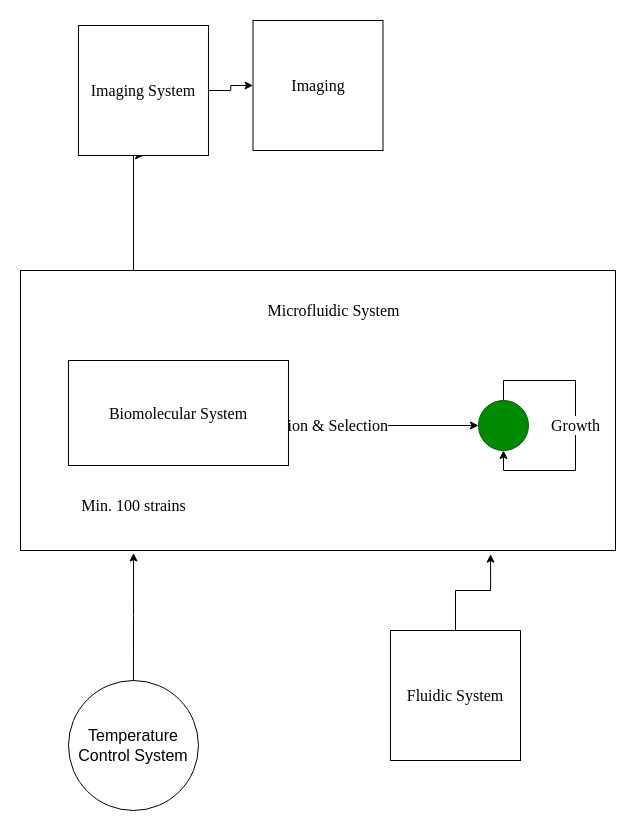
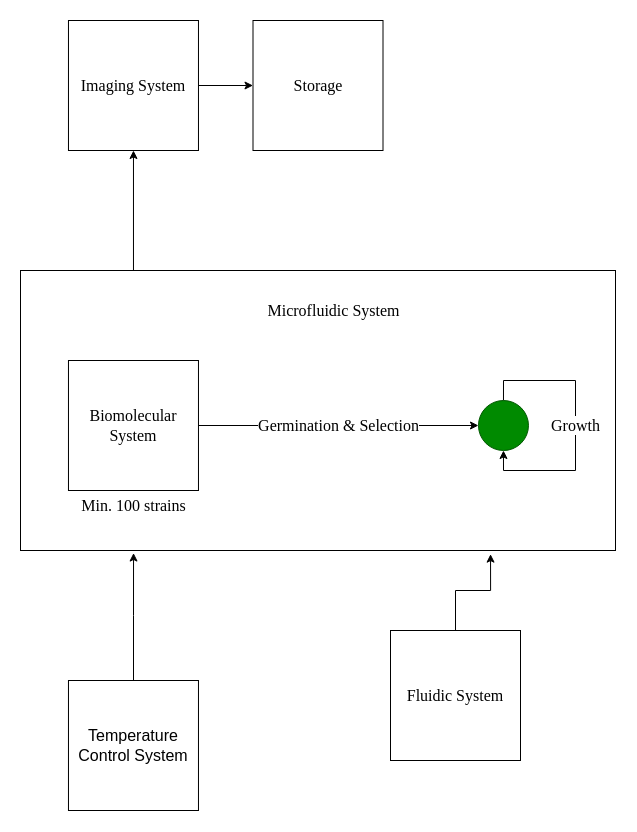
(319, 86) -> (319, 86)
(143, 91) -> (133, 86)
(178, 413) -> (133, 426)
(133, 746) -> (133, 746)
